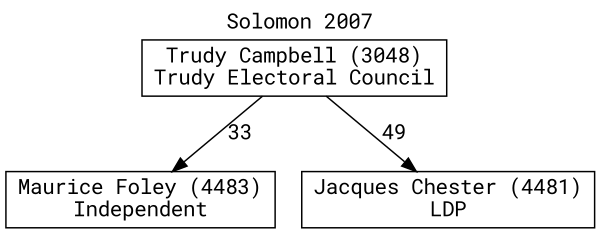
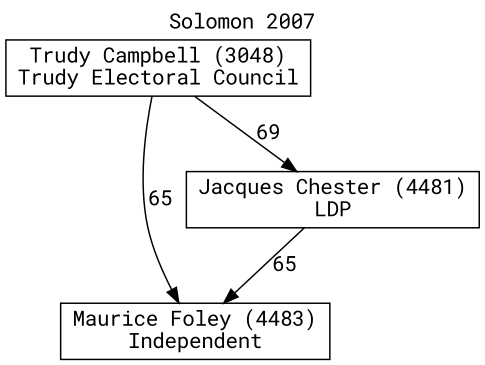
(240, 134) -> (160, 200)
(394, 134) -> (268, 134)
none -> (270, 260)
